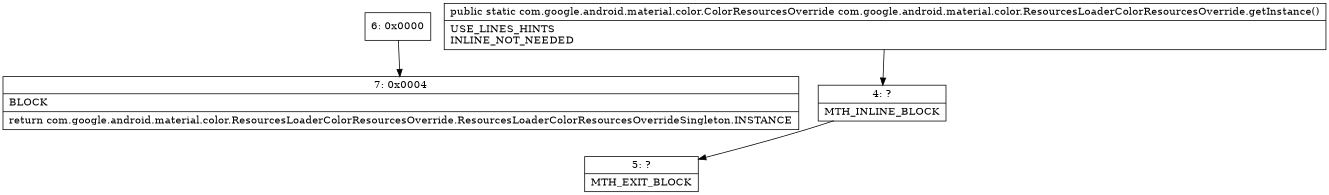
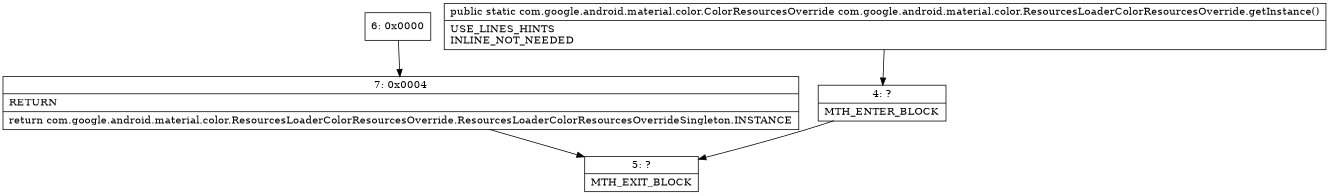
(28, 102) -> (33, 102)
(882, 112) -> (882, 112)
none -> (533, 142)
